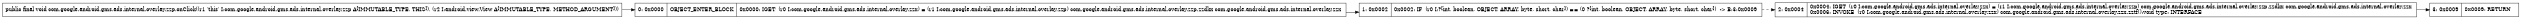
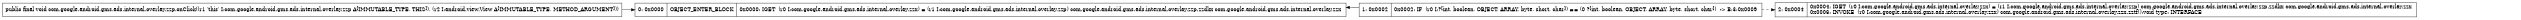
(2474, 10) -> none
(1351, 12) -> (1354, 7)
